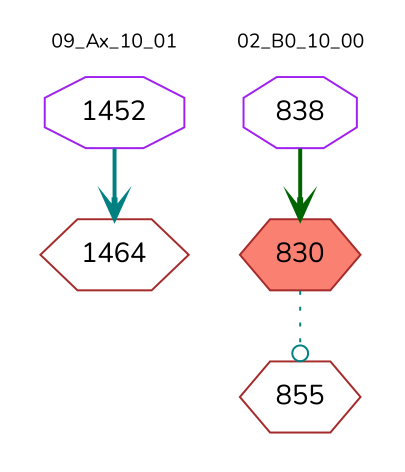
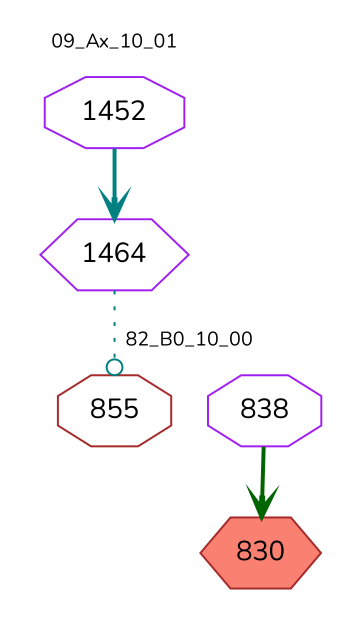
(301, 42) -> (190, 341)
(115, 255) -> (115, 255)
(300, 318) -> (115, 335)
(300, 397) -> (115, 411)
